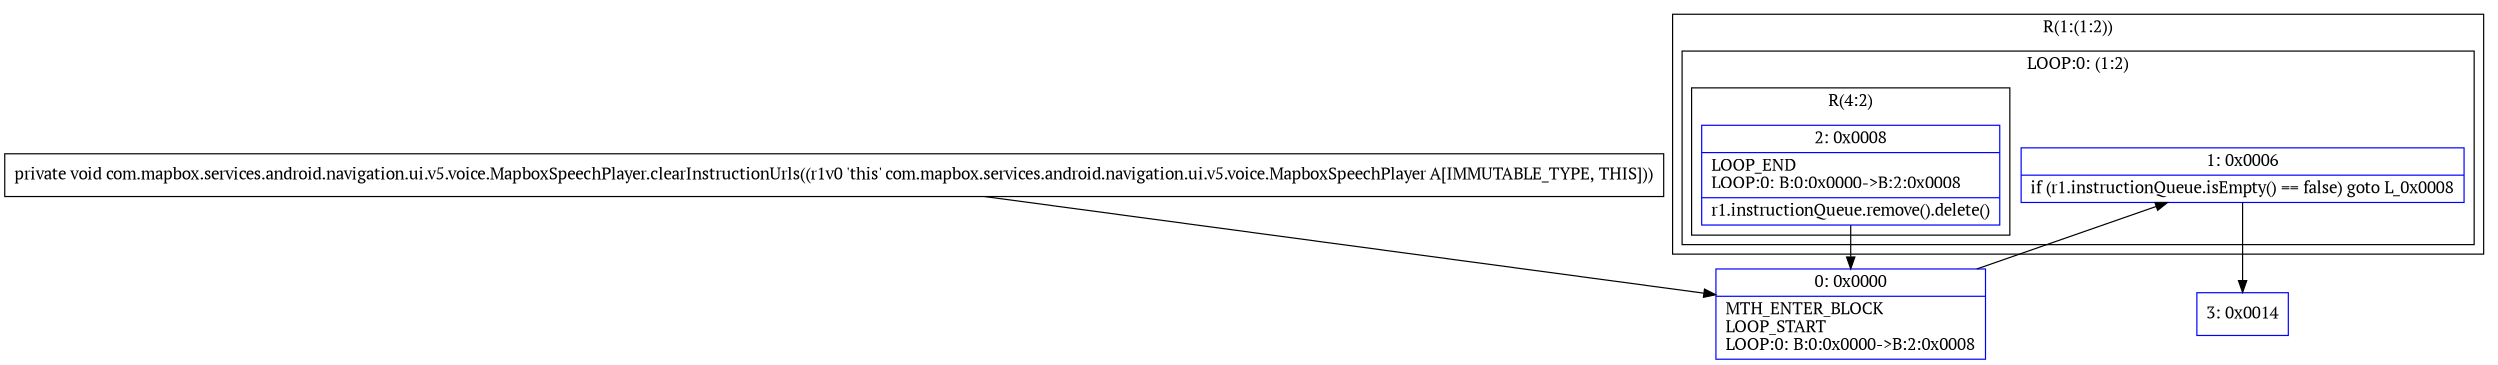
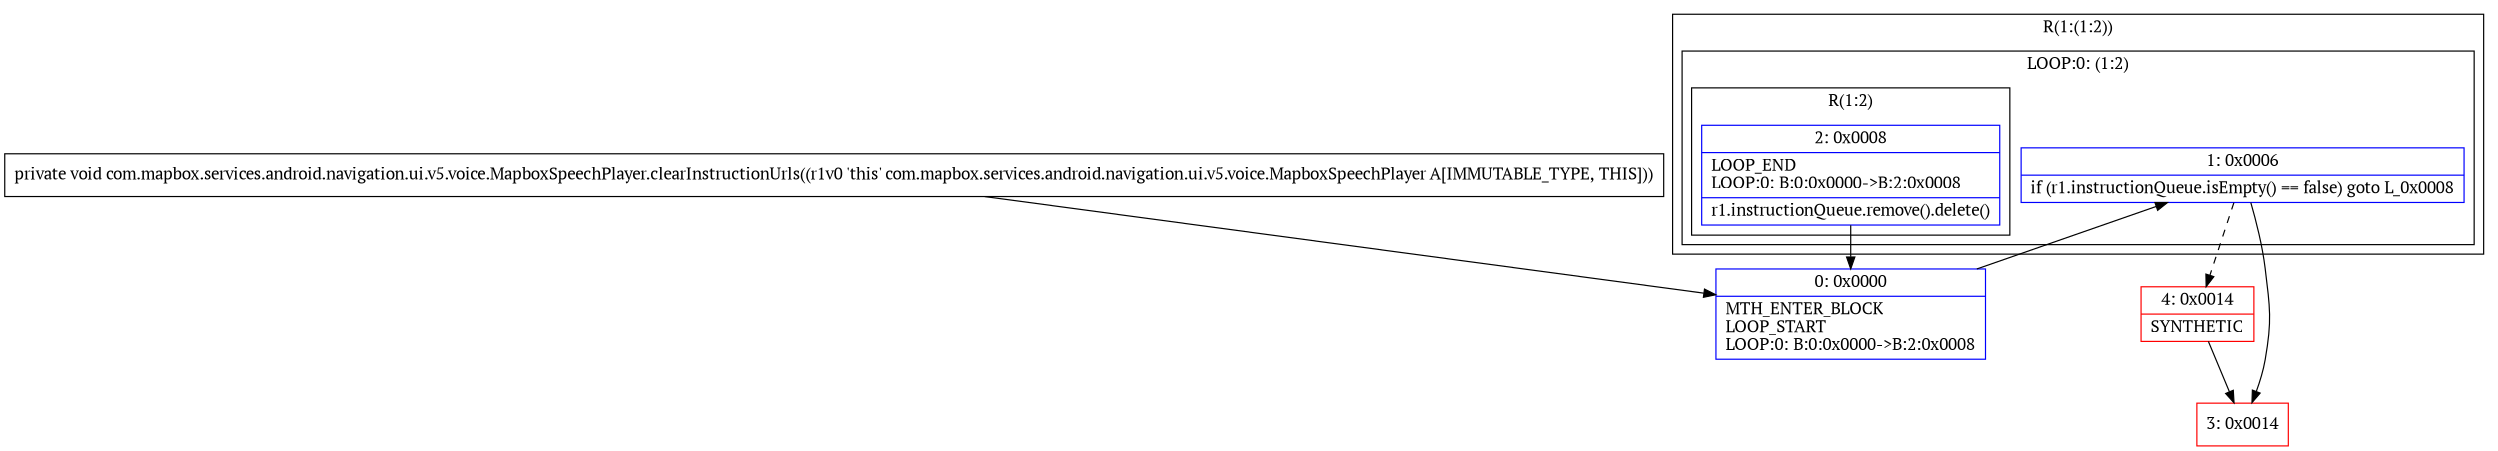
(1851, 102) -> (1851, 102)
none -> (2197, 314)
(2243, 314) -> (2243, 425)
